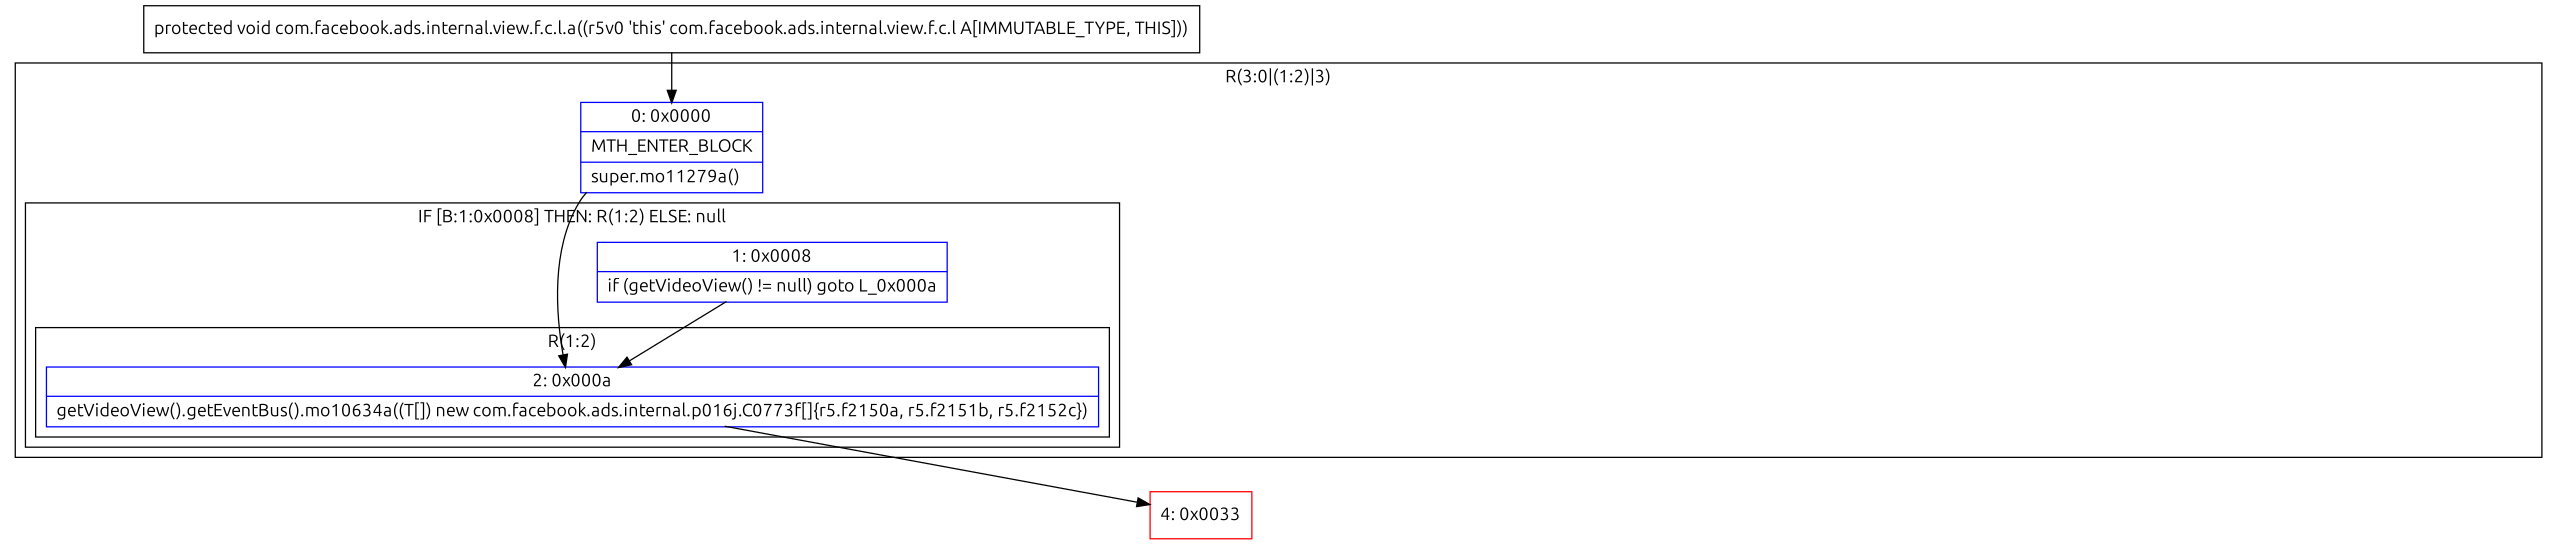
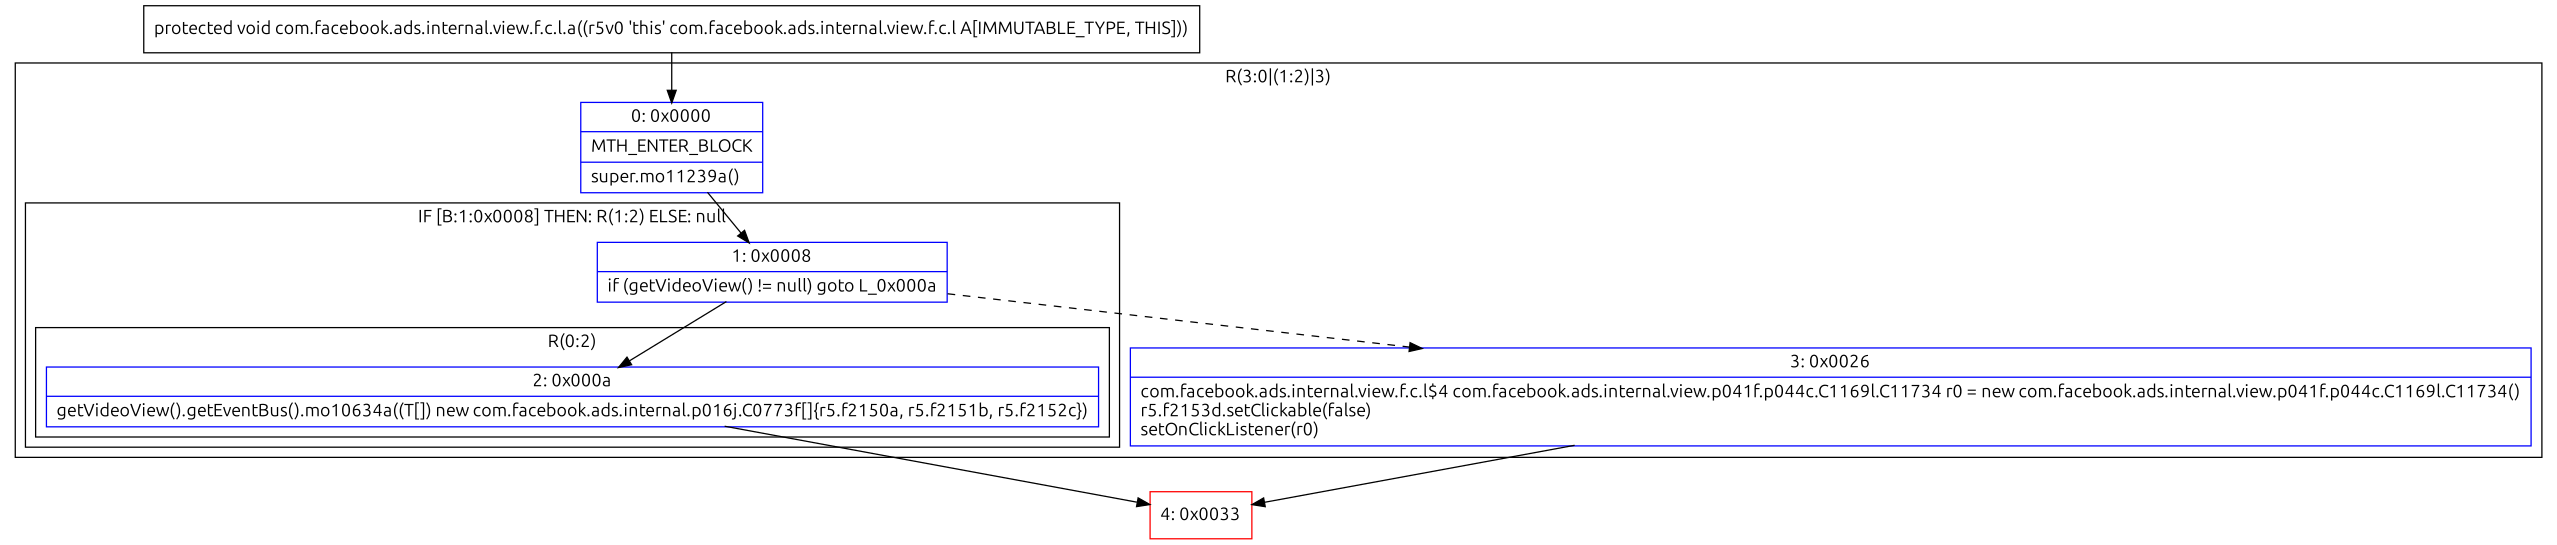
(666, 177) -> (666, 177)
(559, 271) -> (724, 213)
(572, 342) -> (572, 342)
none -> (1831, 397)
